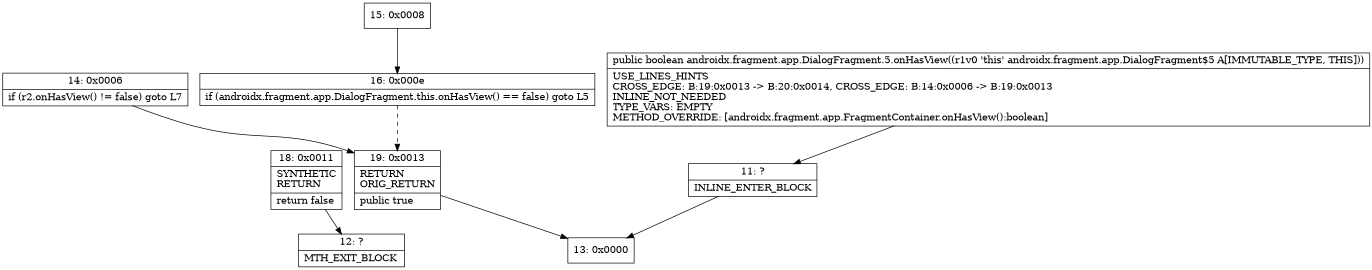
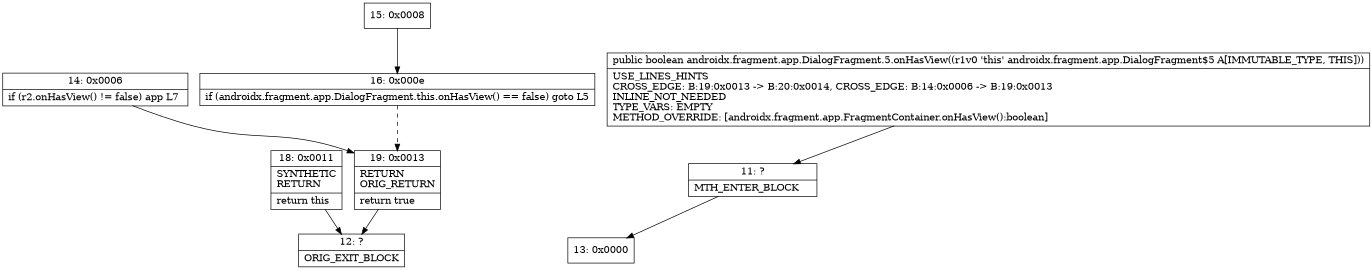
(95, 97) -> (94, 97)
(753, 188) -> (747, 188)
(305, 201) -> (303, 201)
(387, 201) -> (387, 201)
(501, 216) -> (372, 219)
(351, 258) -> (352, 258)
